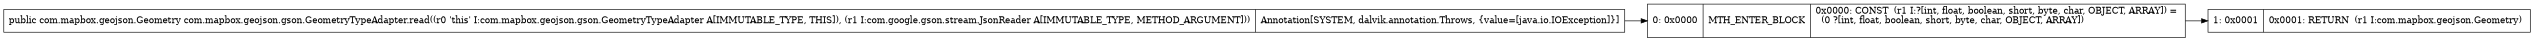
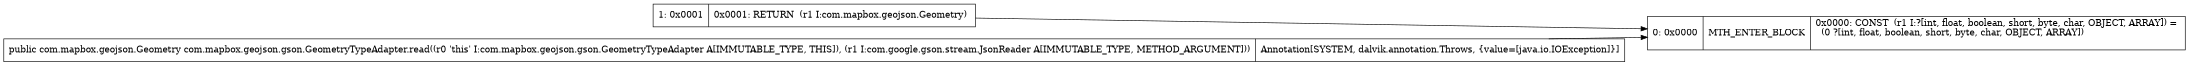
(2193, 21) -> (1308, 23)
